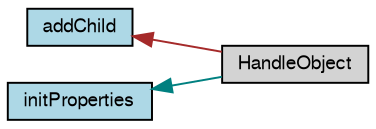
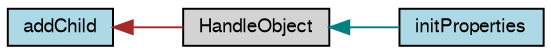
(197, 81) -> (374, 27)
